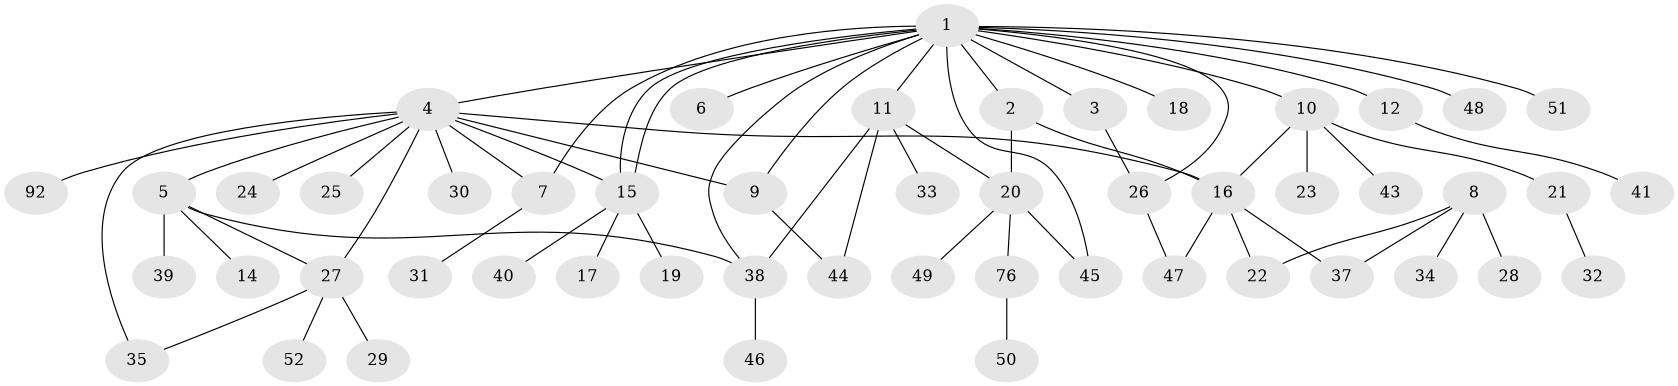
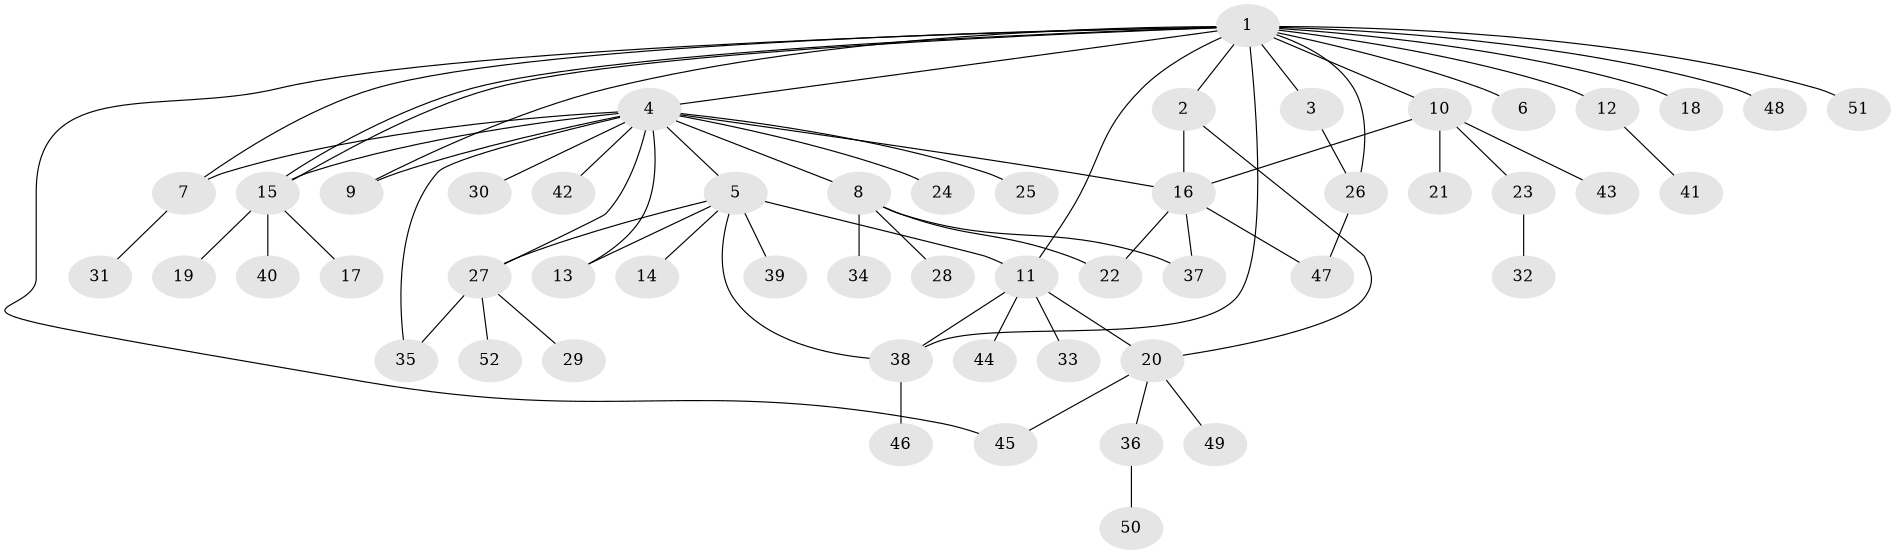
none -> (754, 151)
(36, 193) -> (563, 193)
none -> (884, 231)
(797, 235) -> none
(1576, 235) -> (1524, 235)
none -> (563, 277)
(1007, 277) -> (1131, 445)
